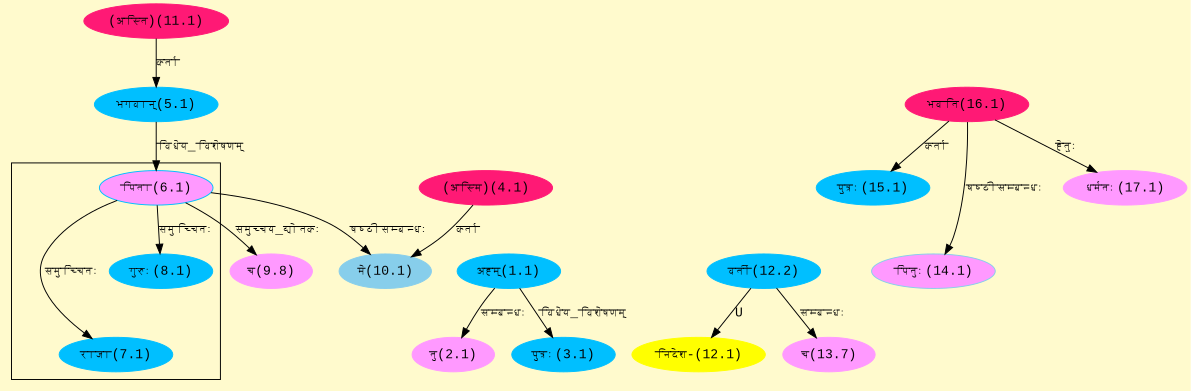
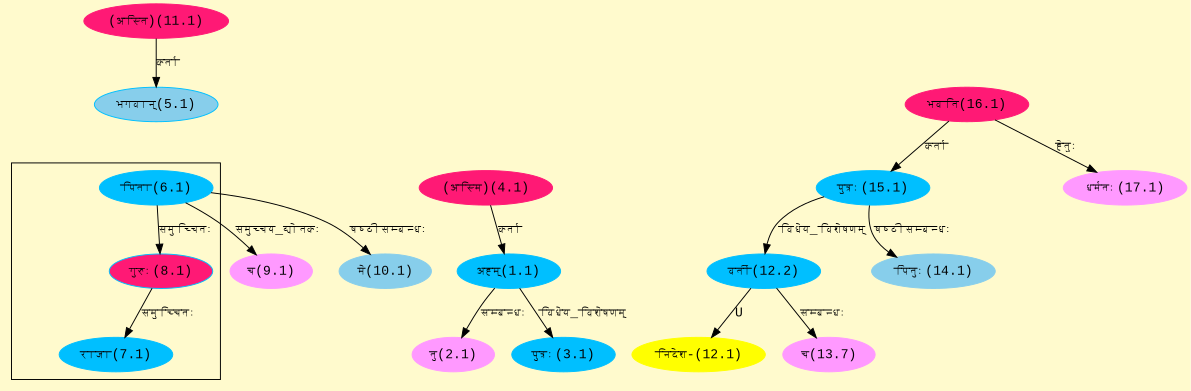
(156, 104) -> (156, 104)
(156, 141) -> none
(964, 185) -> (872, 232)
(156, 188) -> (156, 188)
none -> (789, 213)
(448, 231) -> (496, 225)
(44, 256) -> (141, 309)
(161, 271) -> (161, 271)
(271, 271) -> (271, 271)
(933, 271) -> (933, 271)
